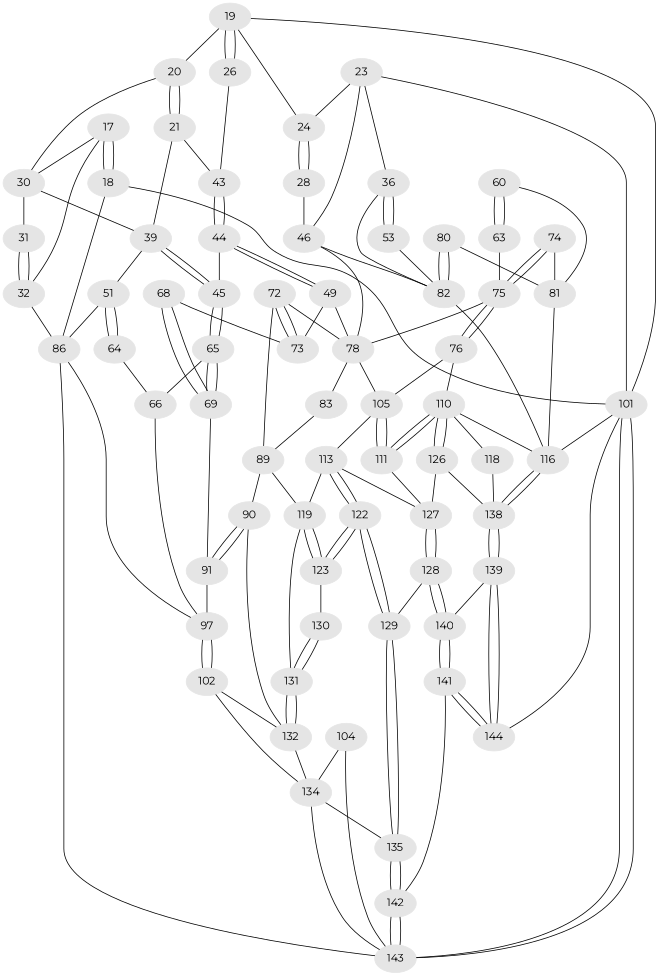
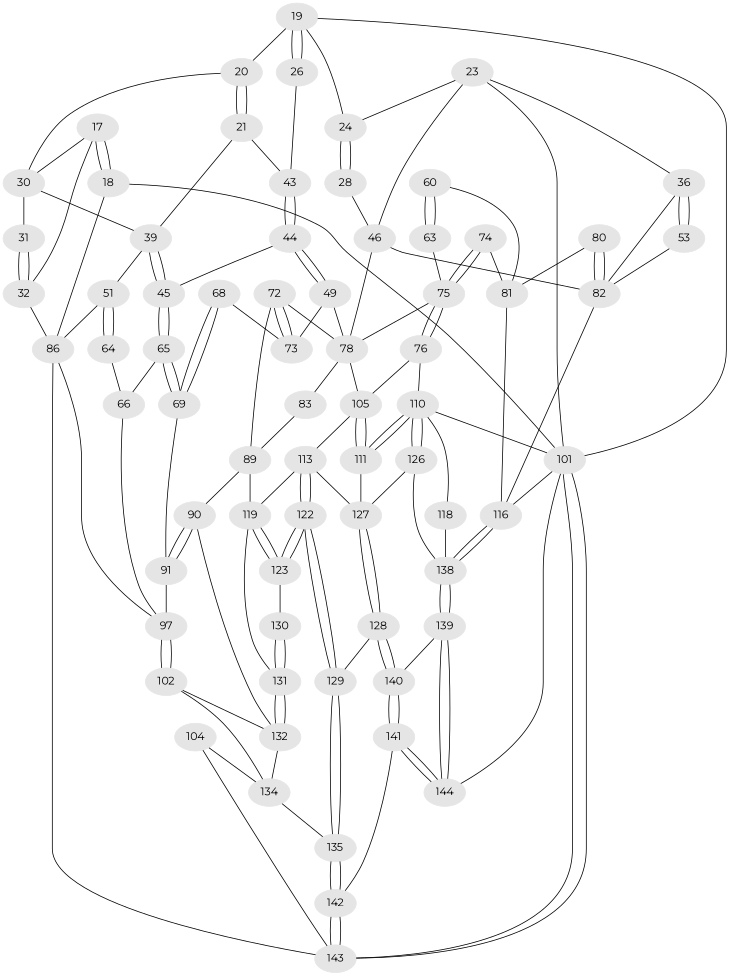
(496, 432) -> (491, 432)
(328, 888) -> none
